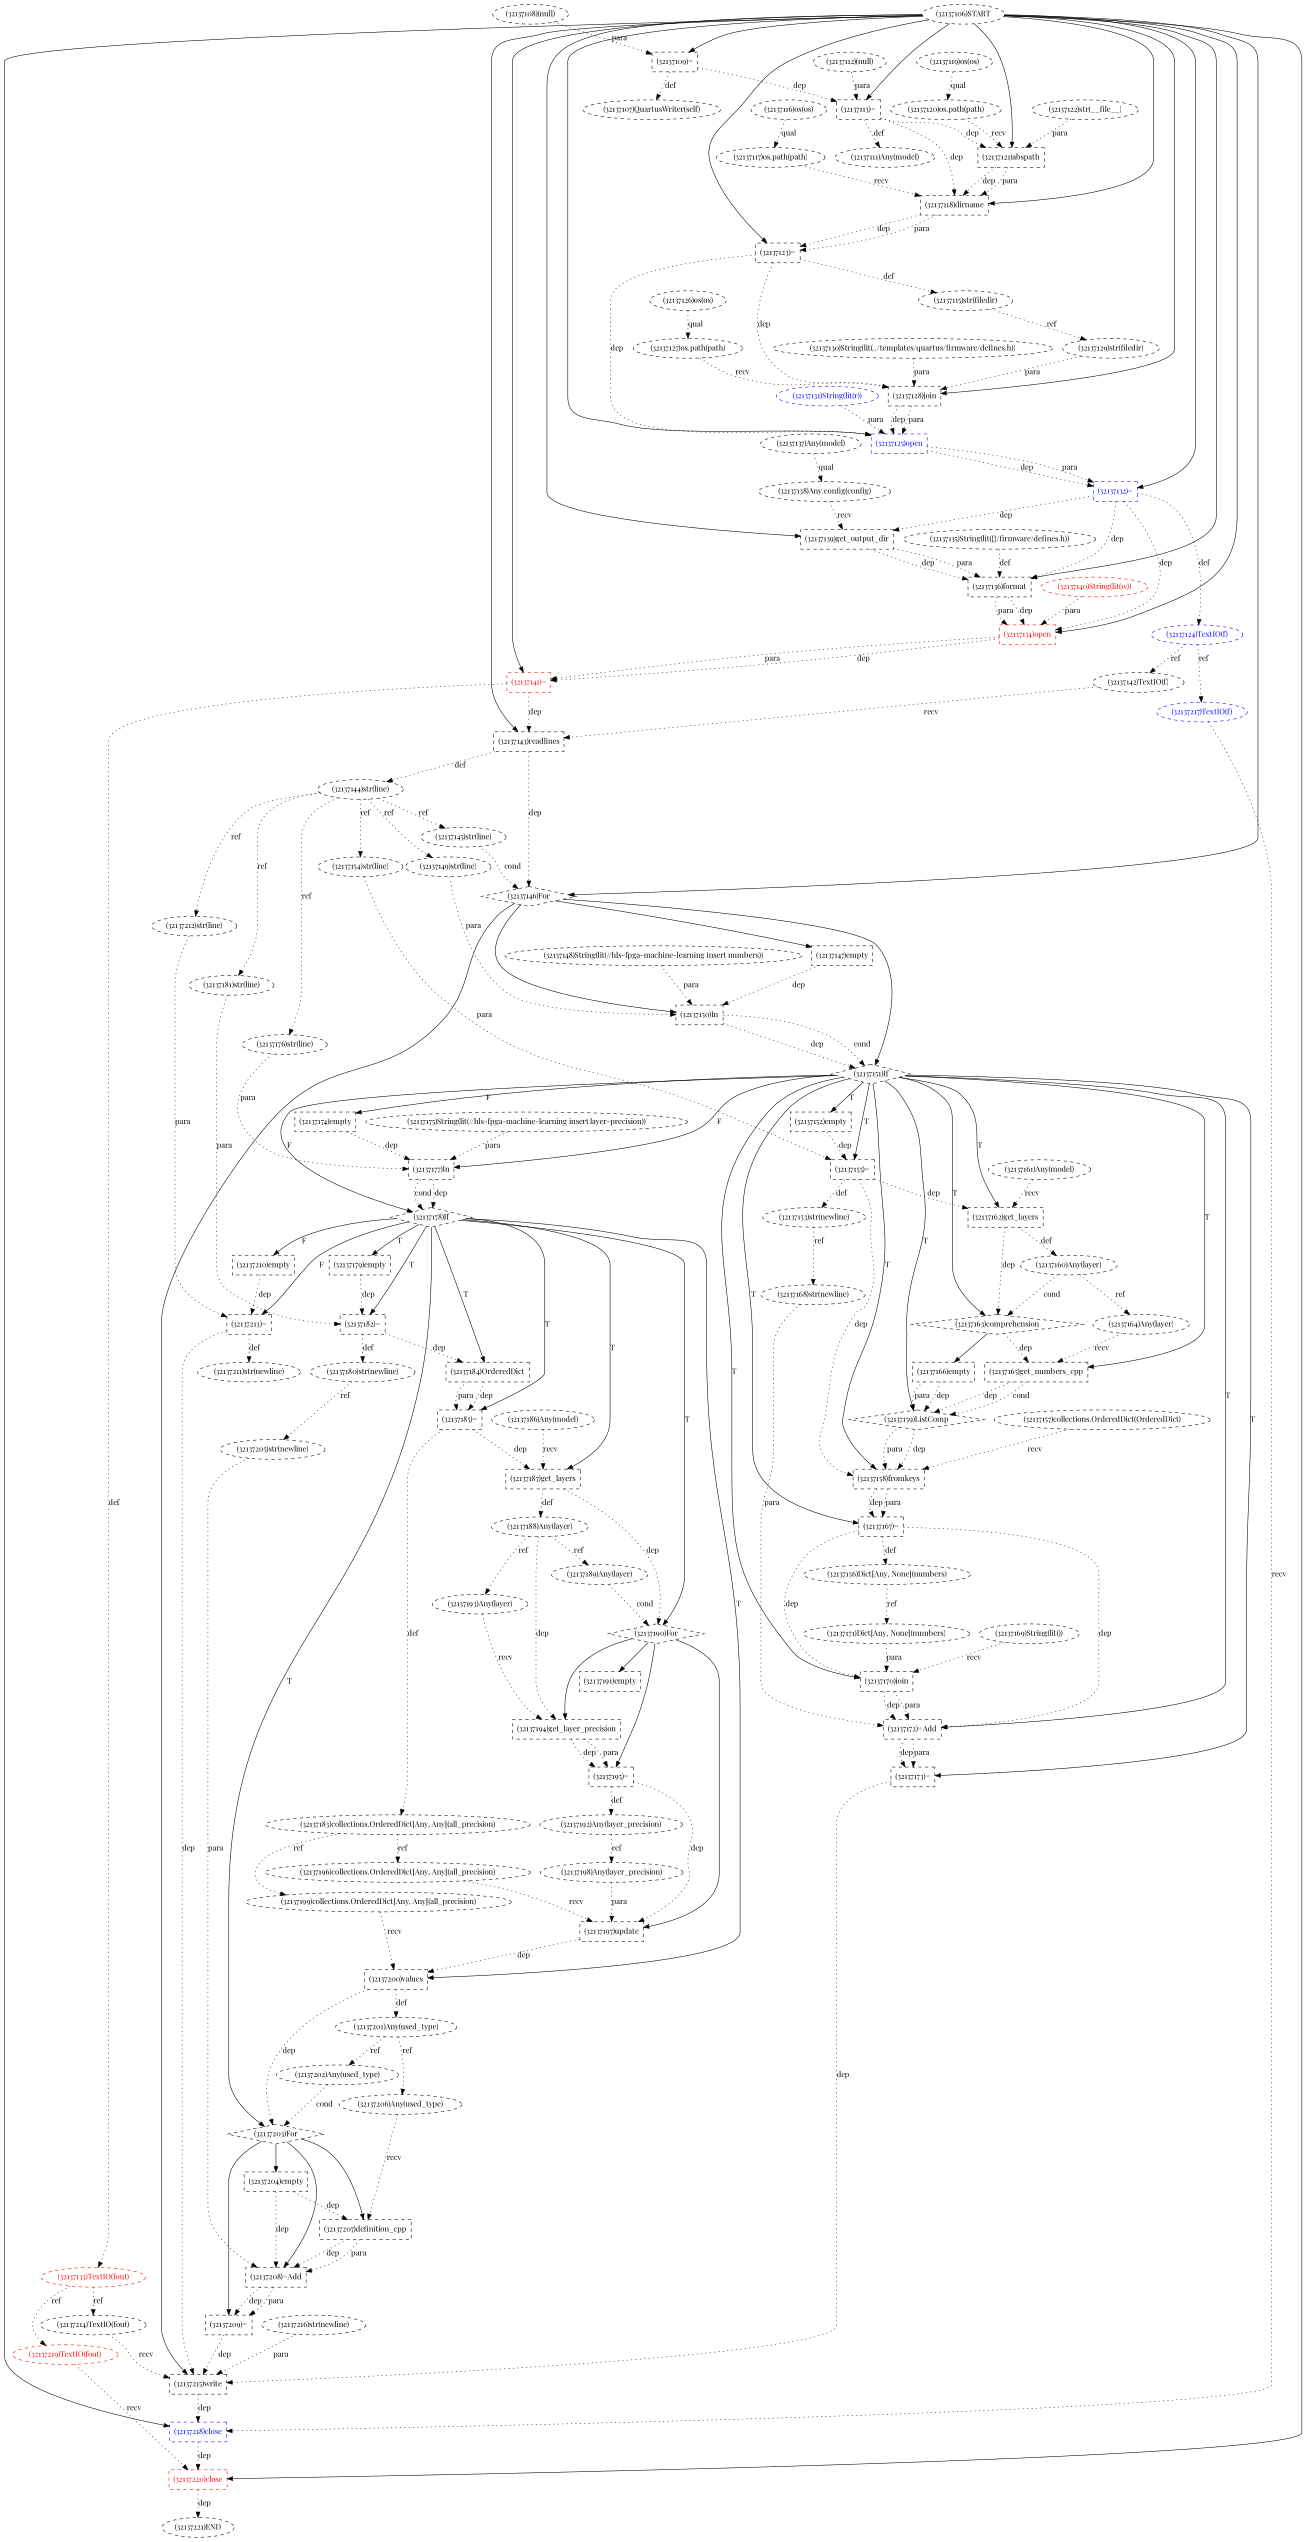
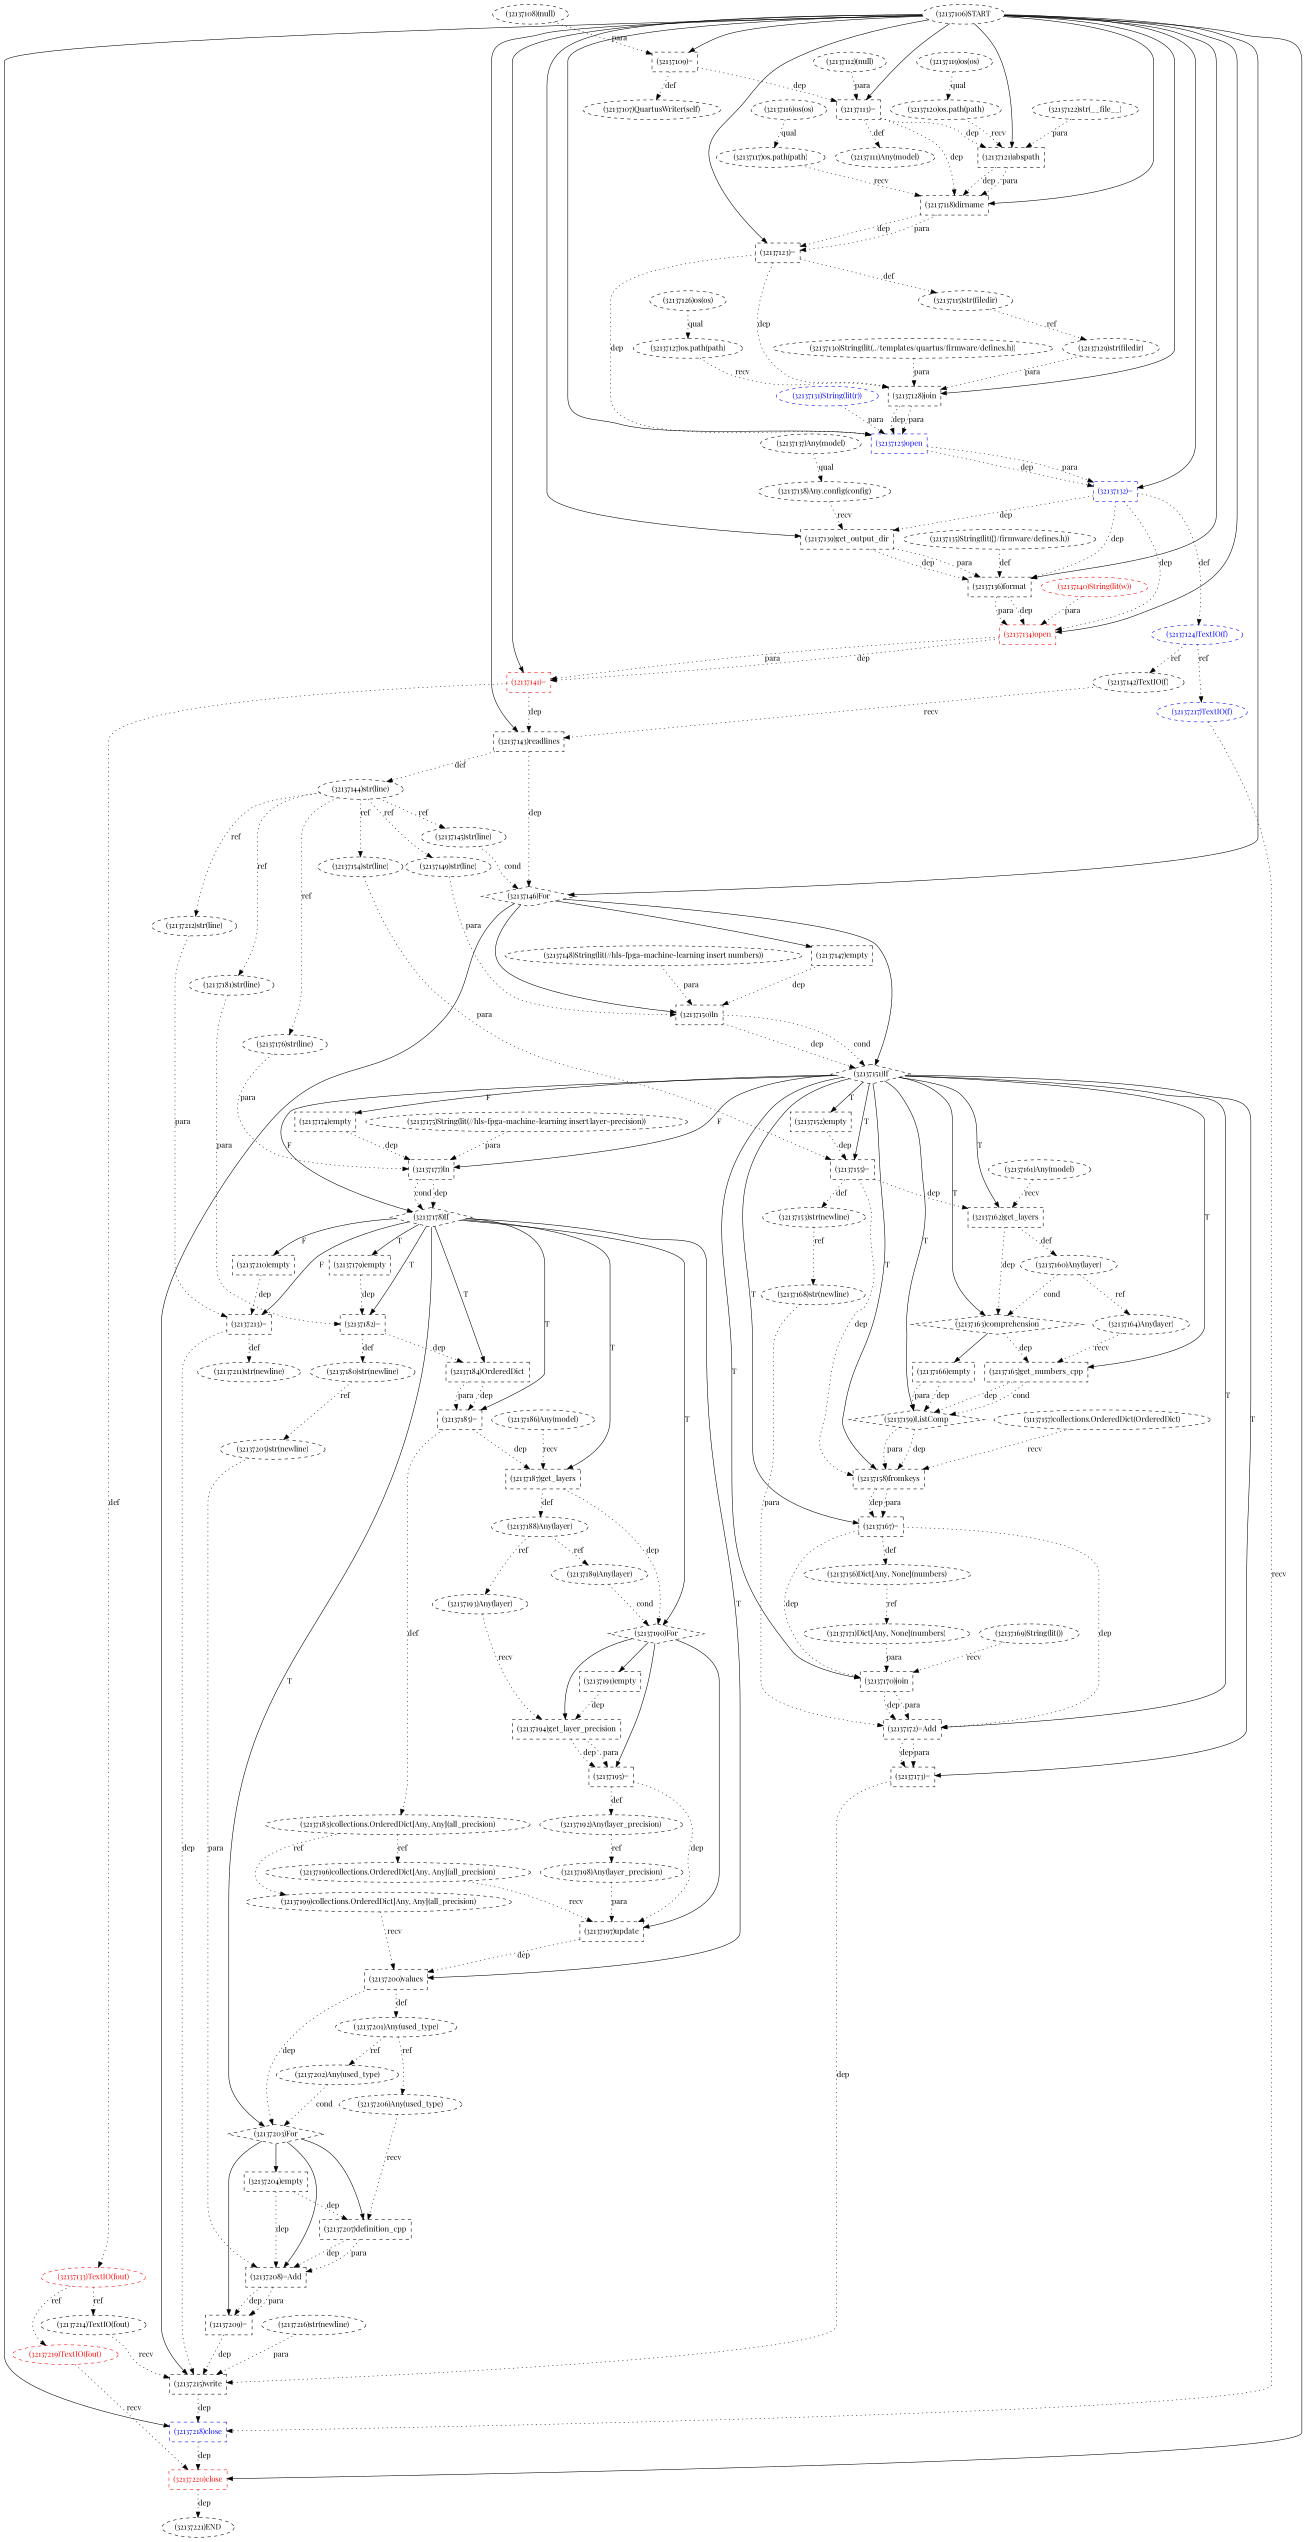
(1102, 1420) -> (1102, 1420)
(536, 1628) -> (590, 1703)
